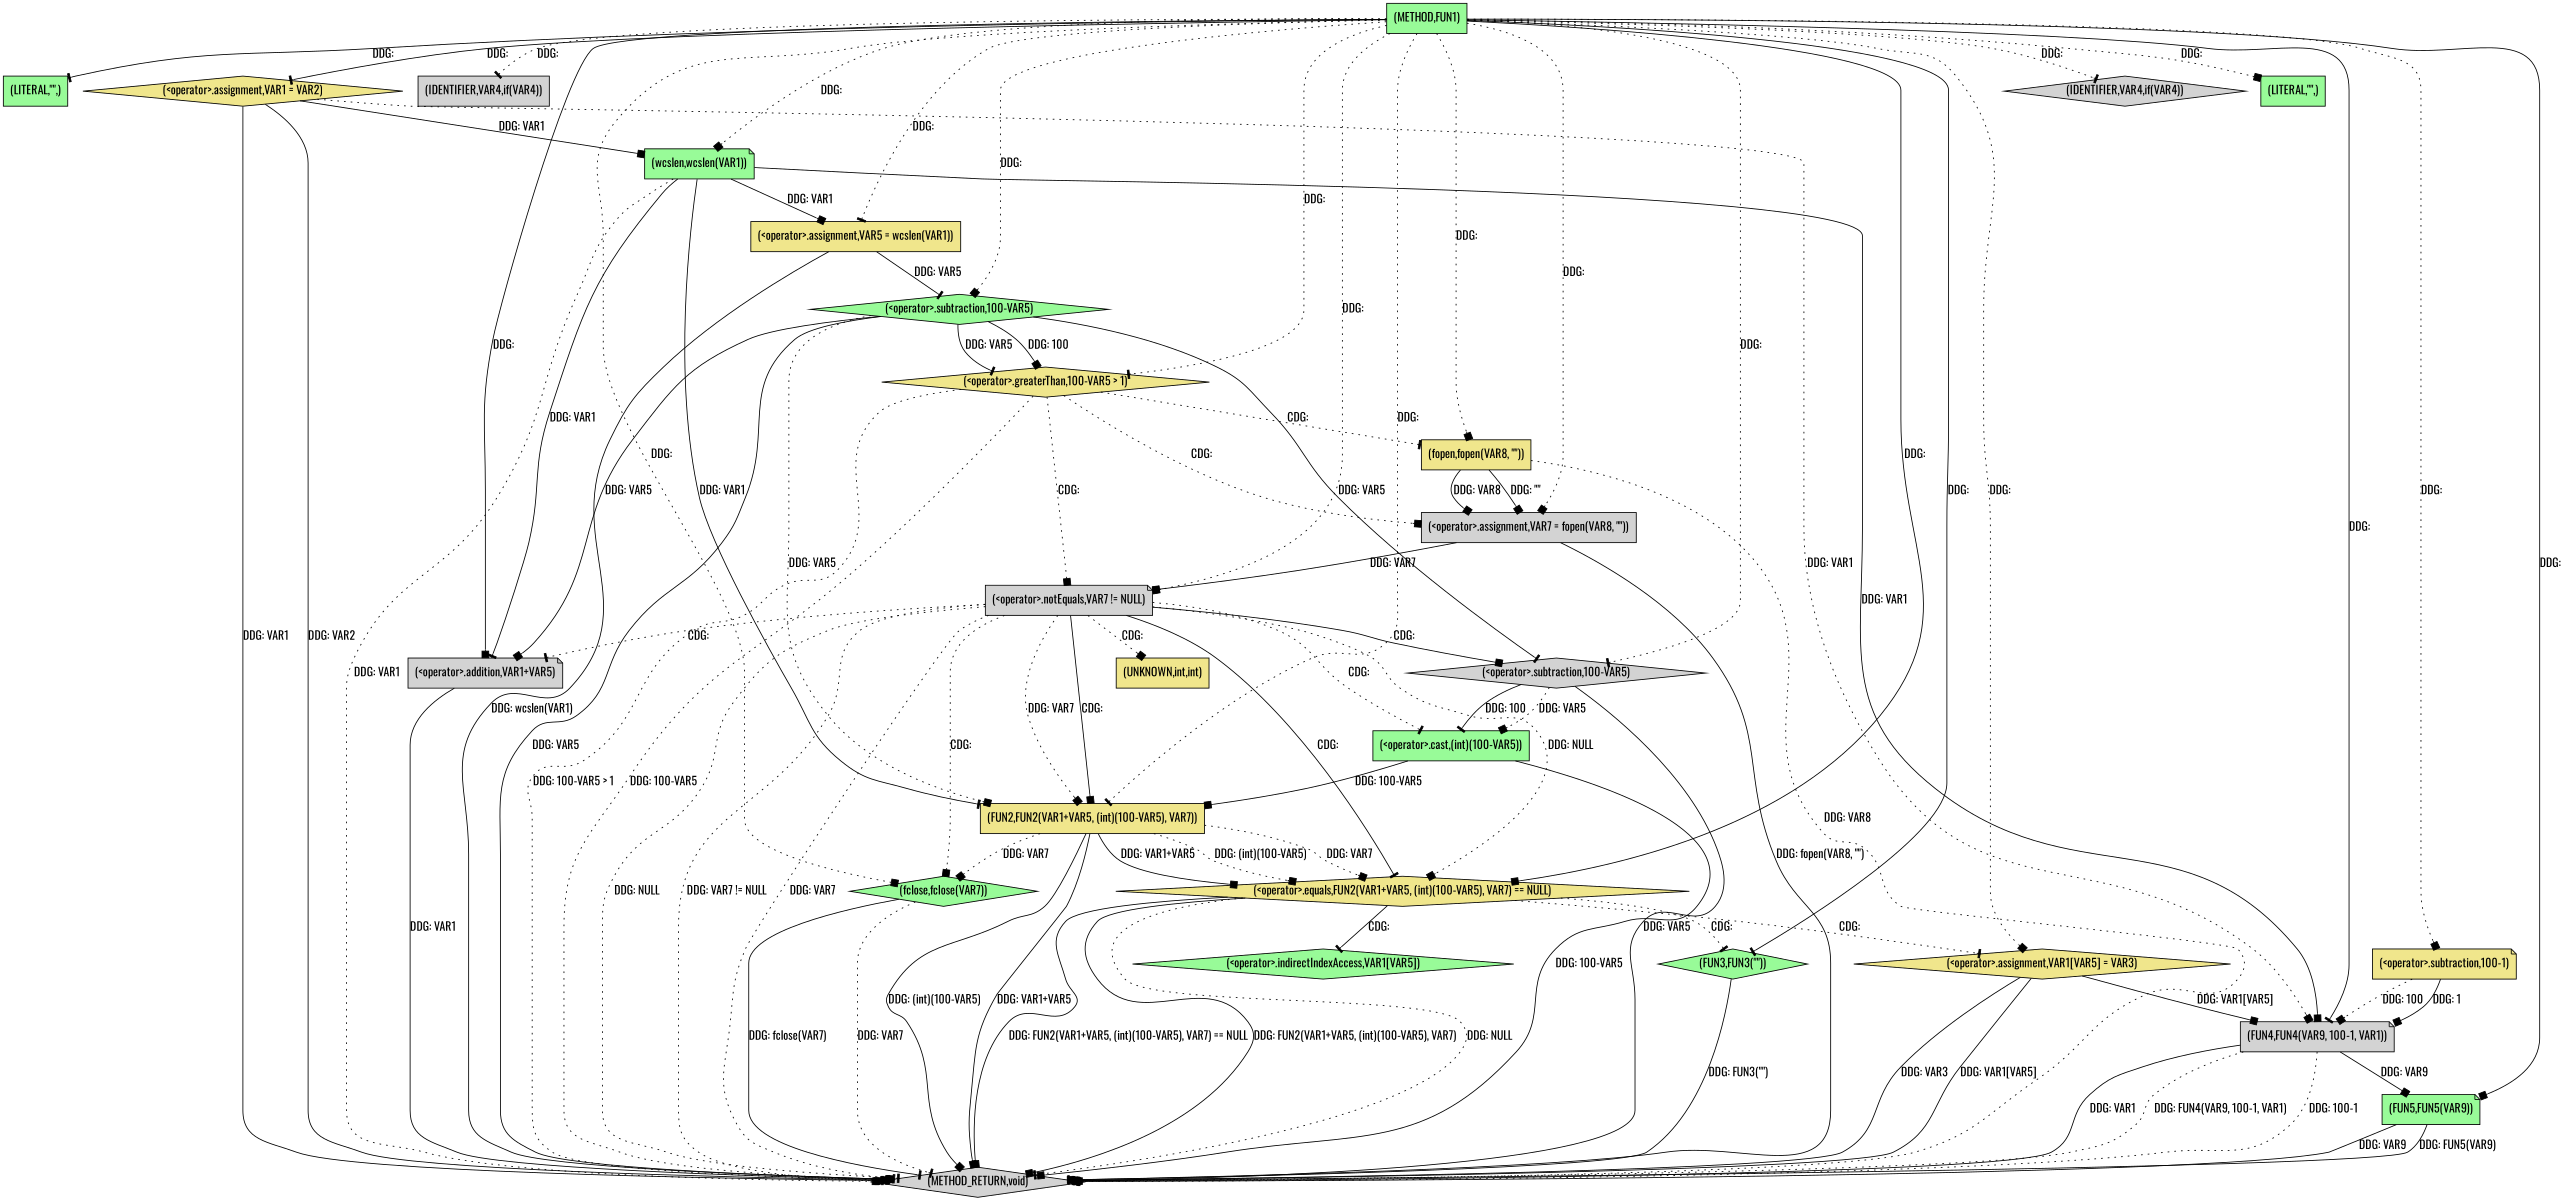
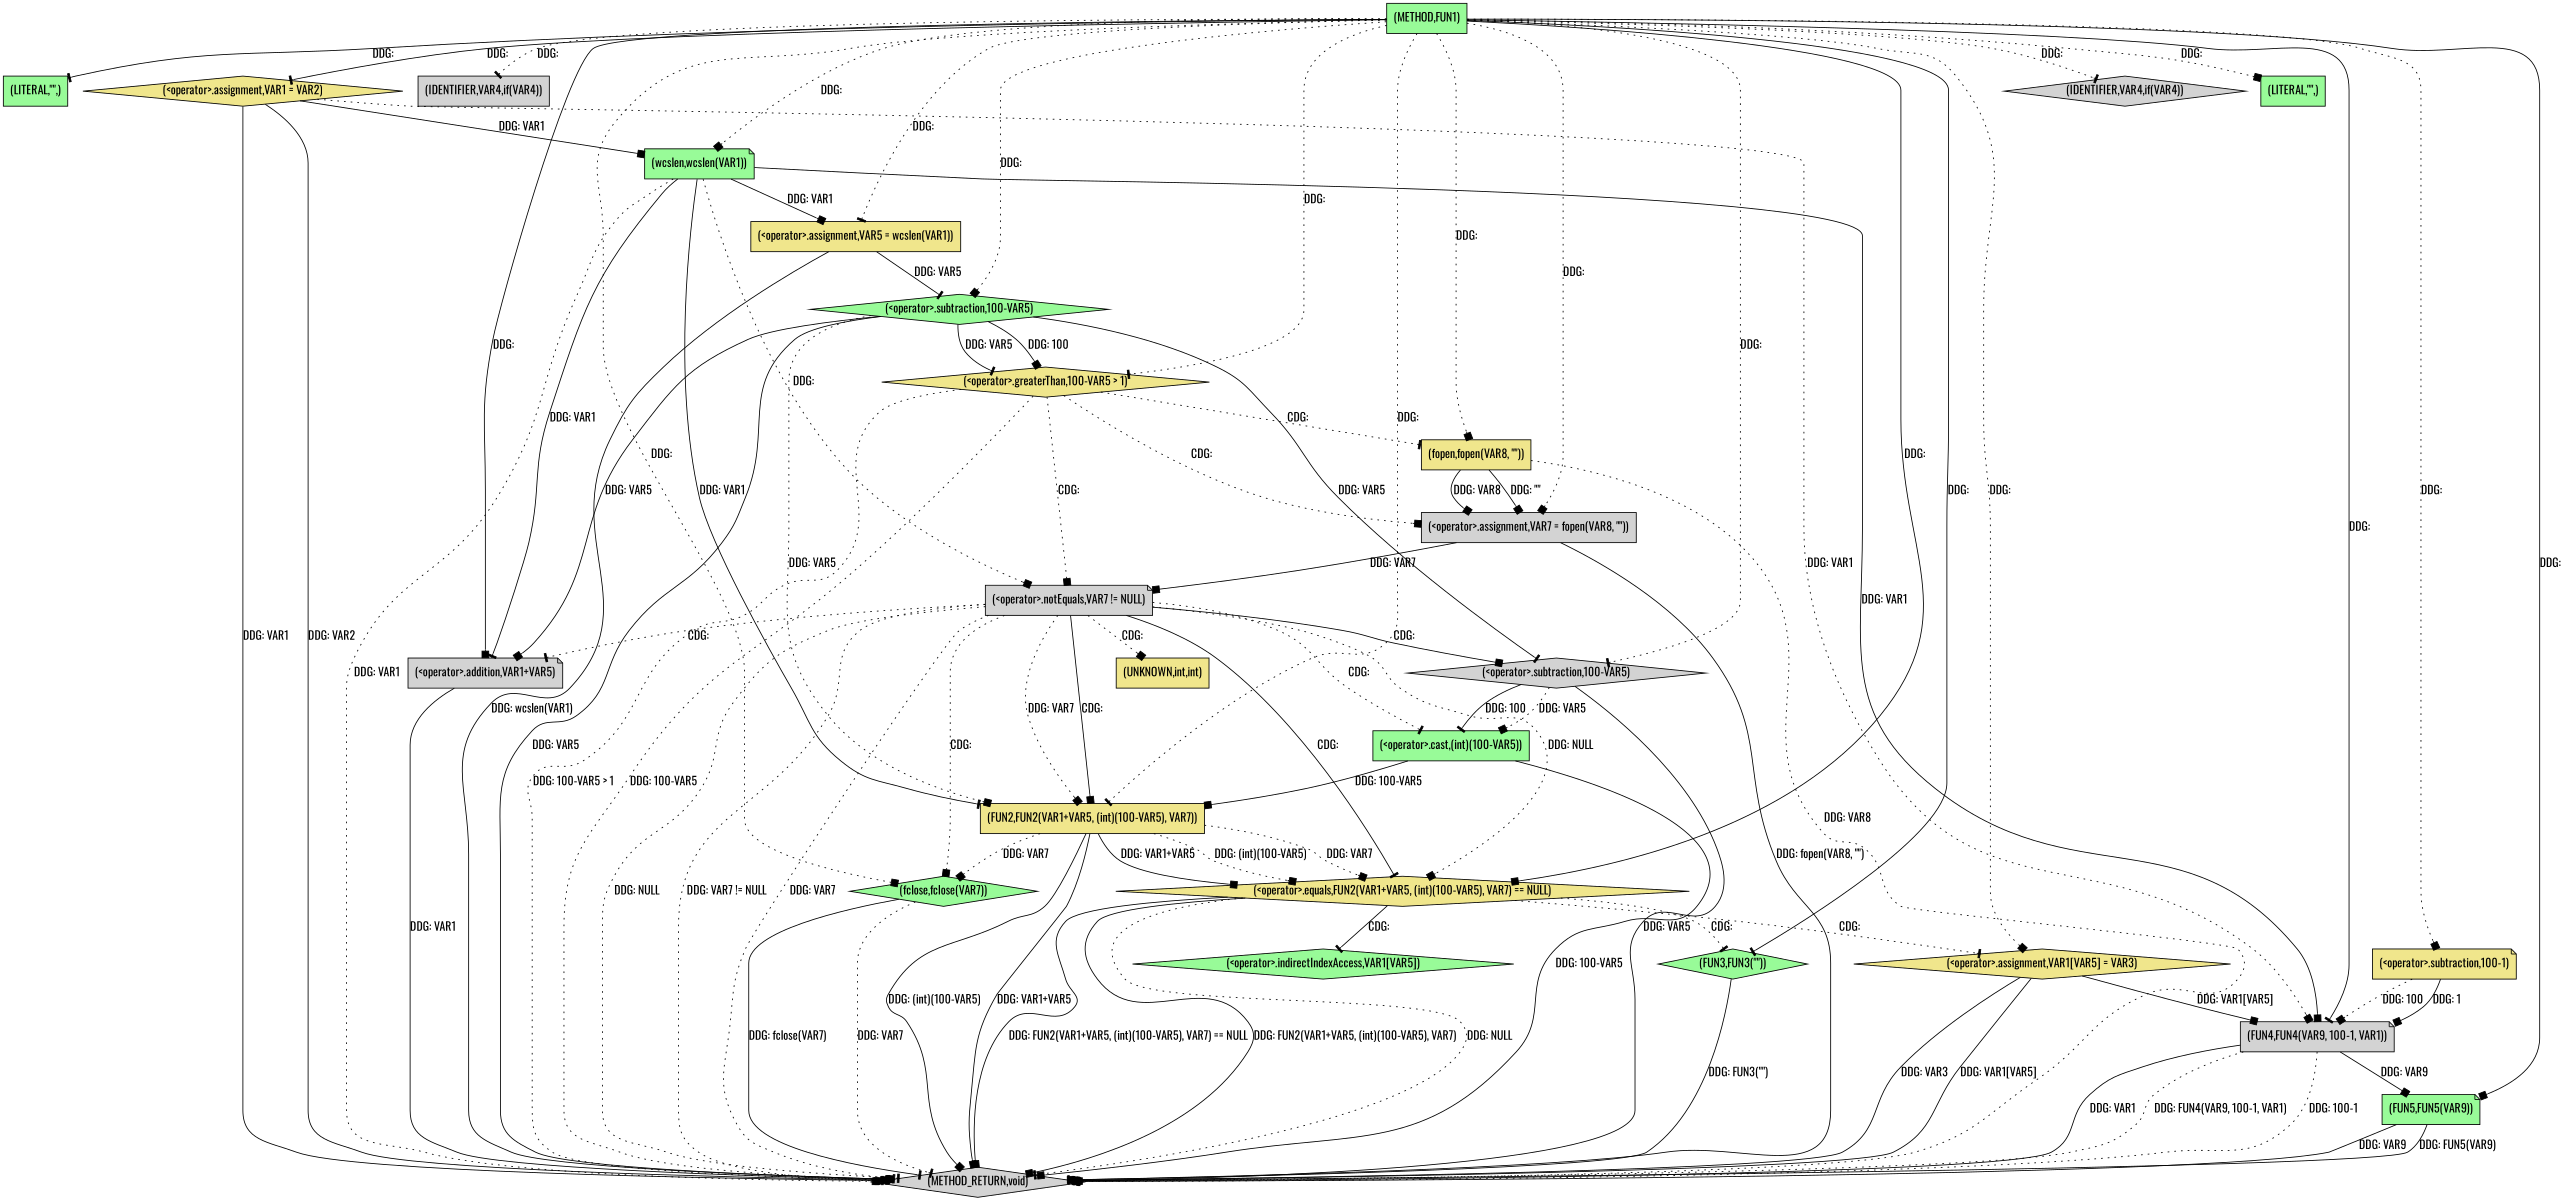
(1342, 356) -> (811, 424)
